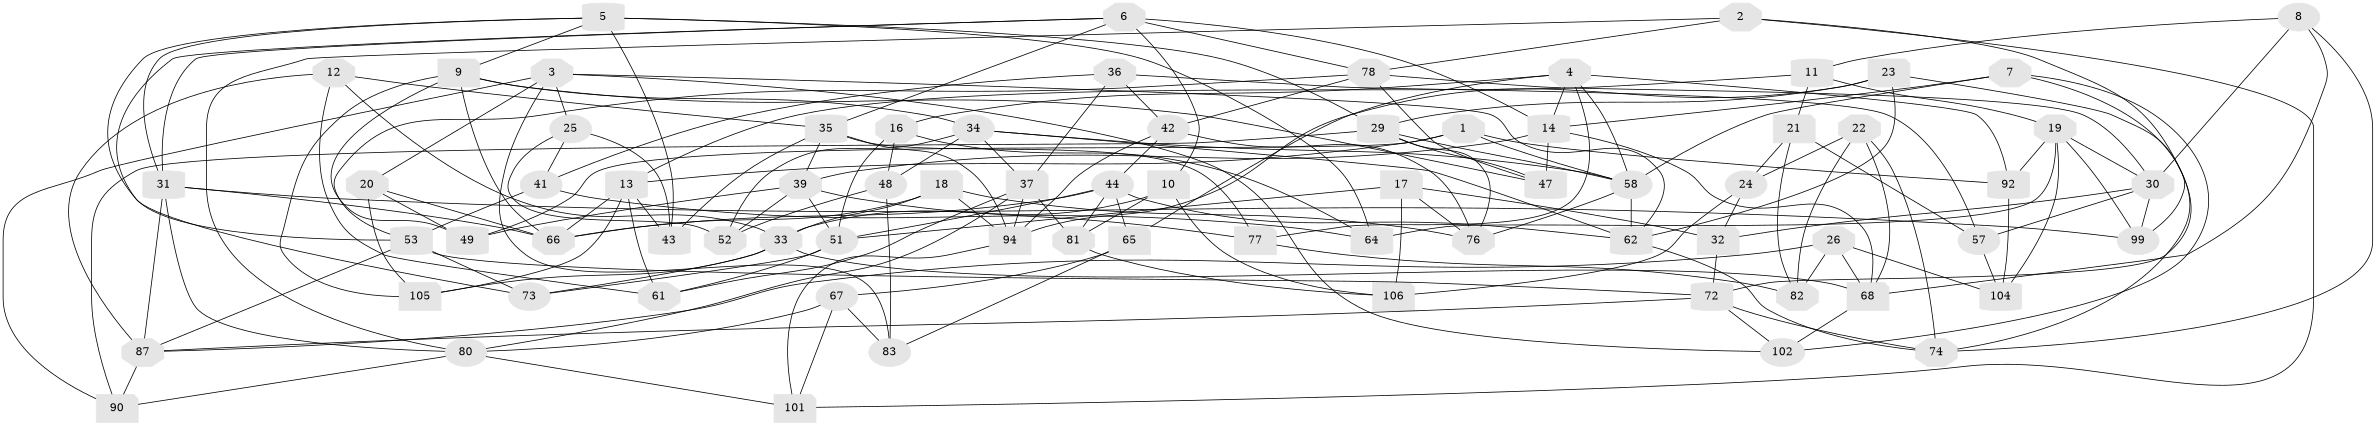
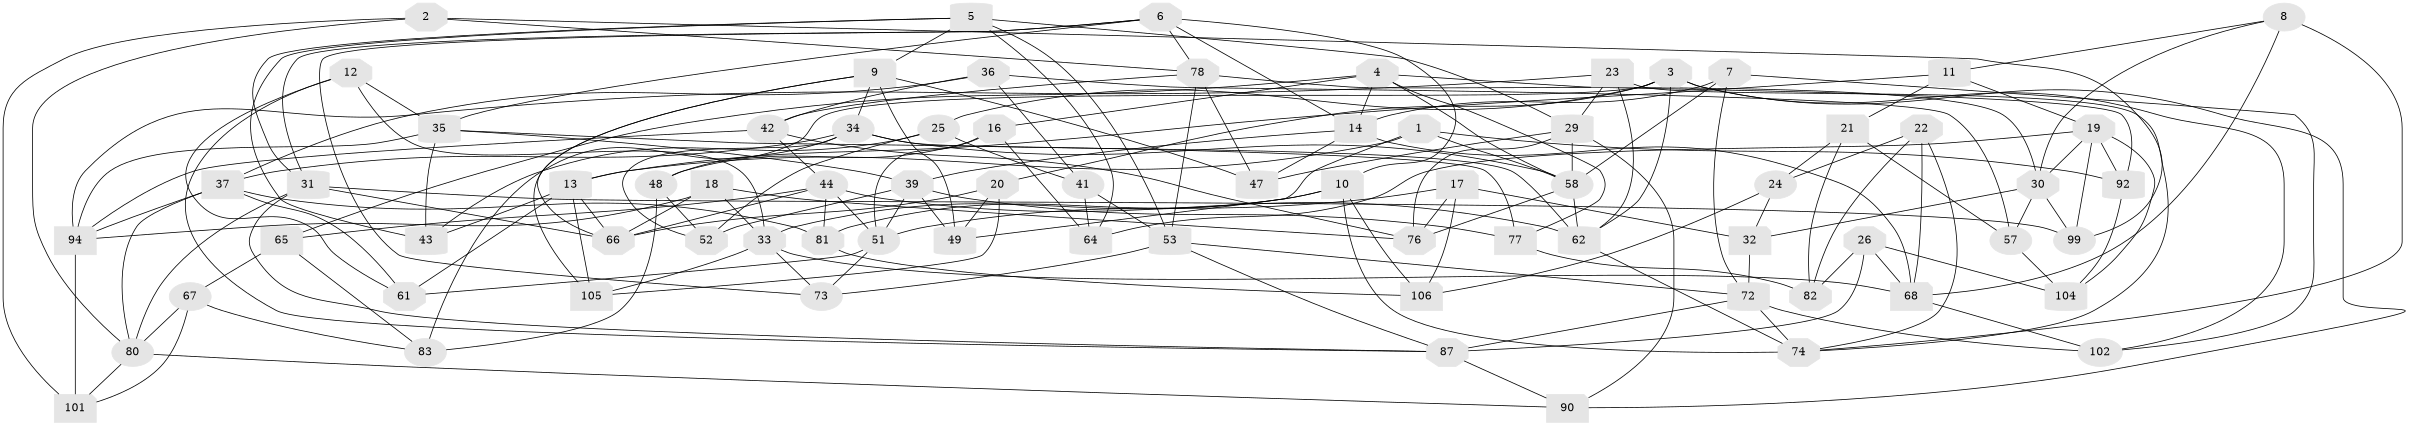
none -> (1482, 337)
